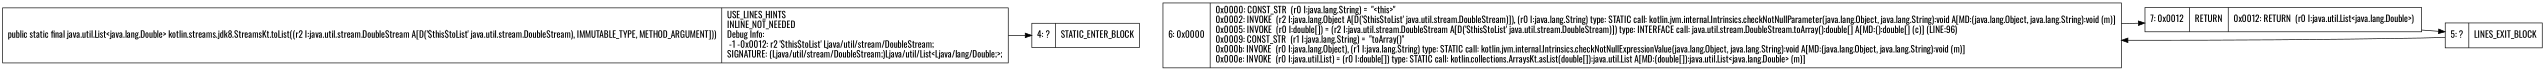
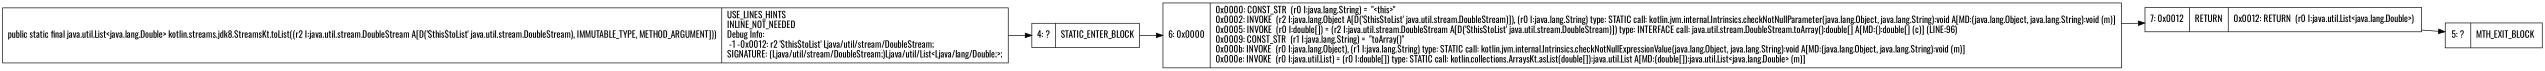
(2506, 35) -> (2505, 35)
(2287, 40) -> (1148, 35)
